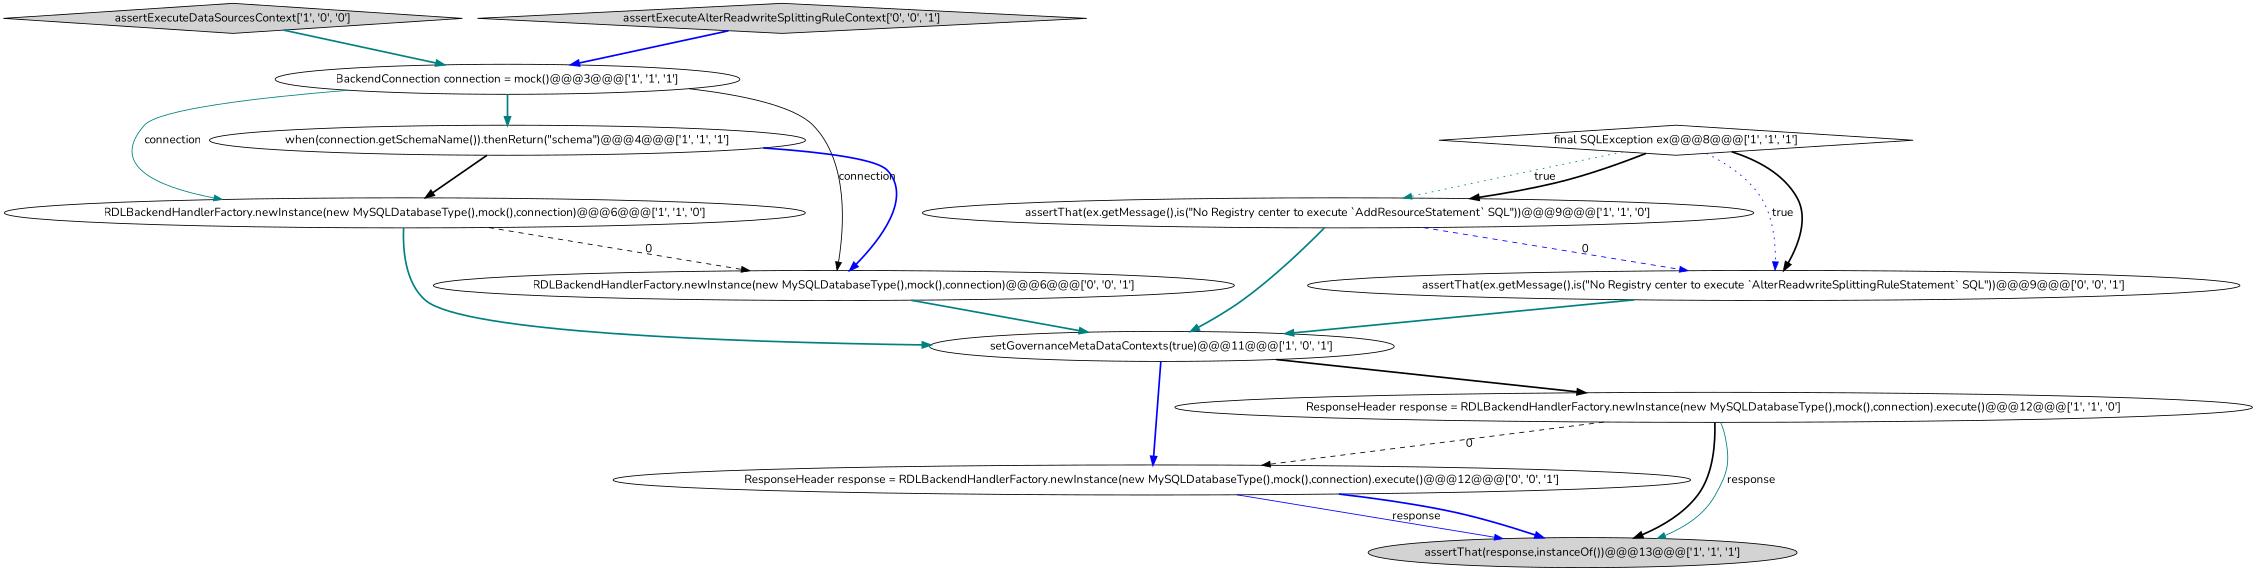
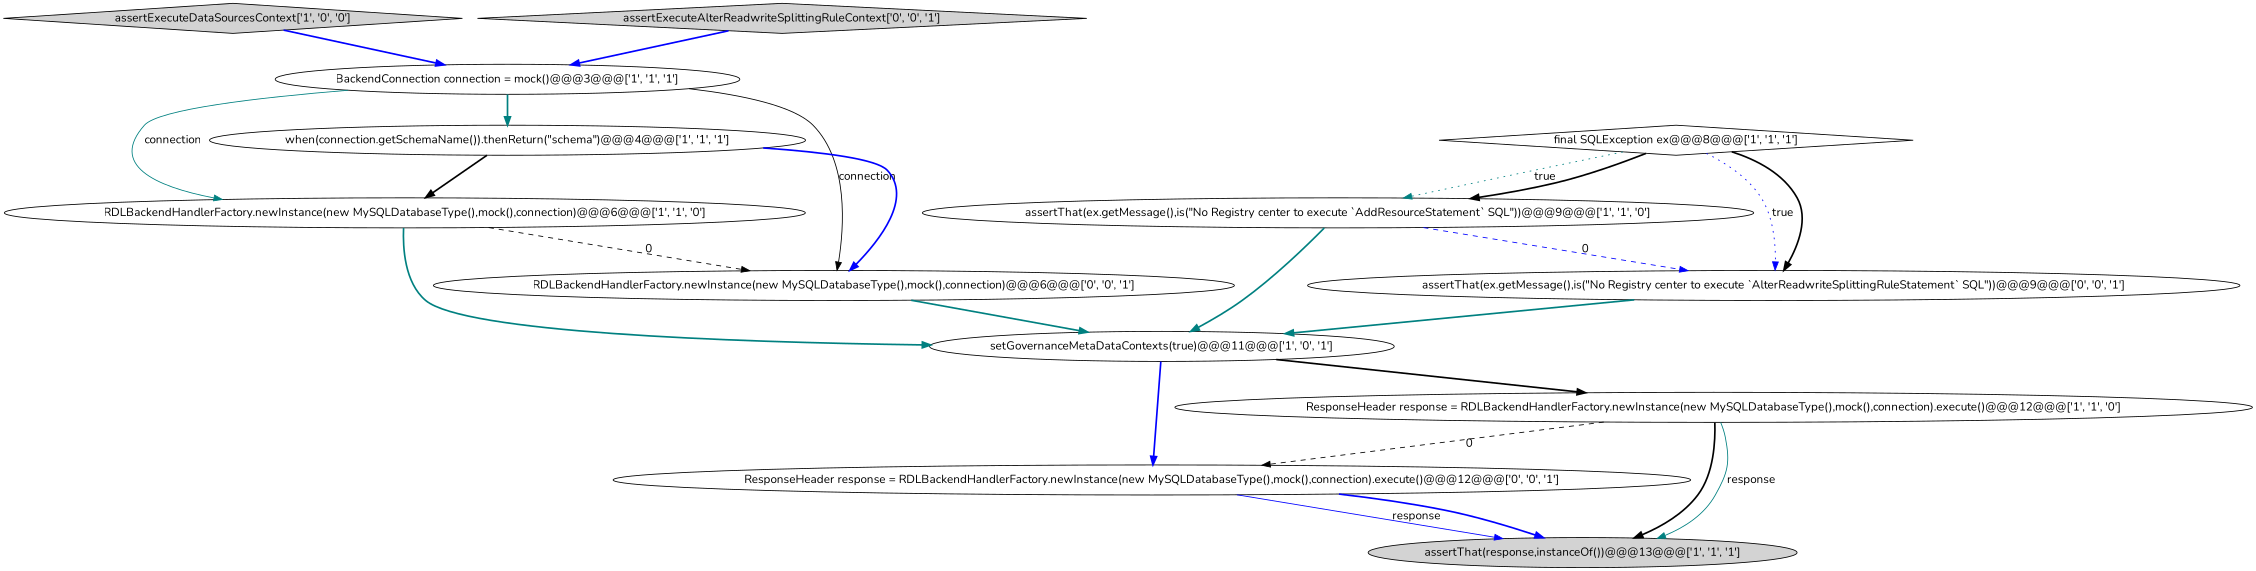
(360, 47) -> (360, 47)
